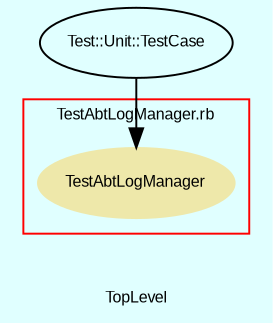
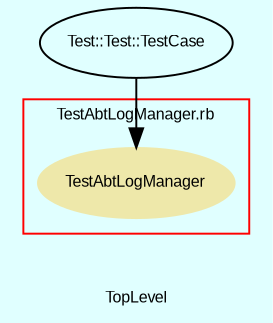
(136, 43) -> (136, 43)
